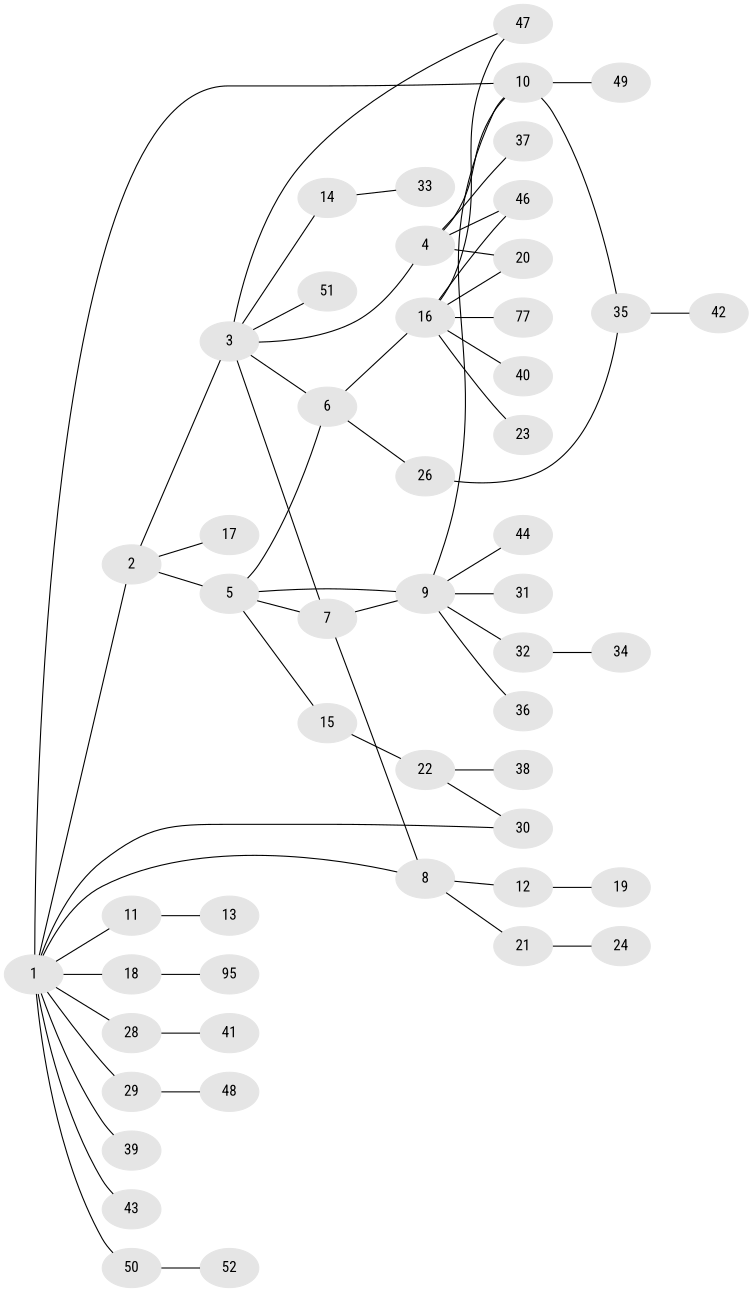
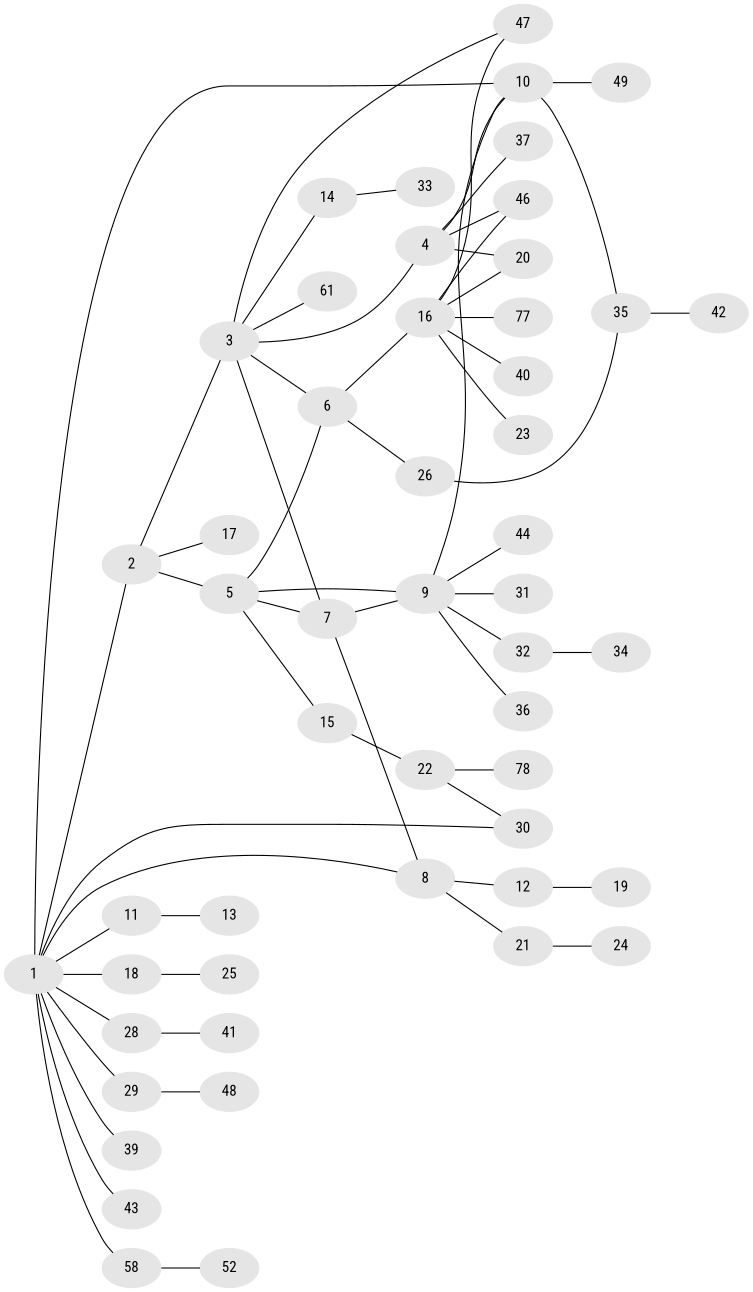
(327, 291) -> (327, 291)
(523, 770) -> (523, 770)
(229, 974) -> (229, 974)
(132, 1268) -> (132, 1268)
